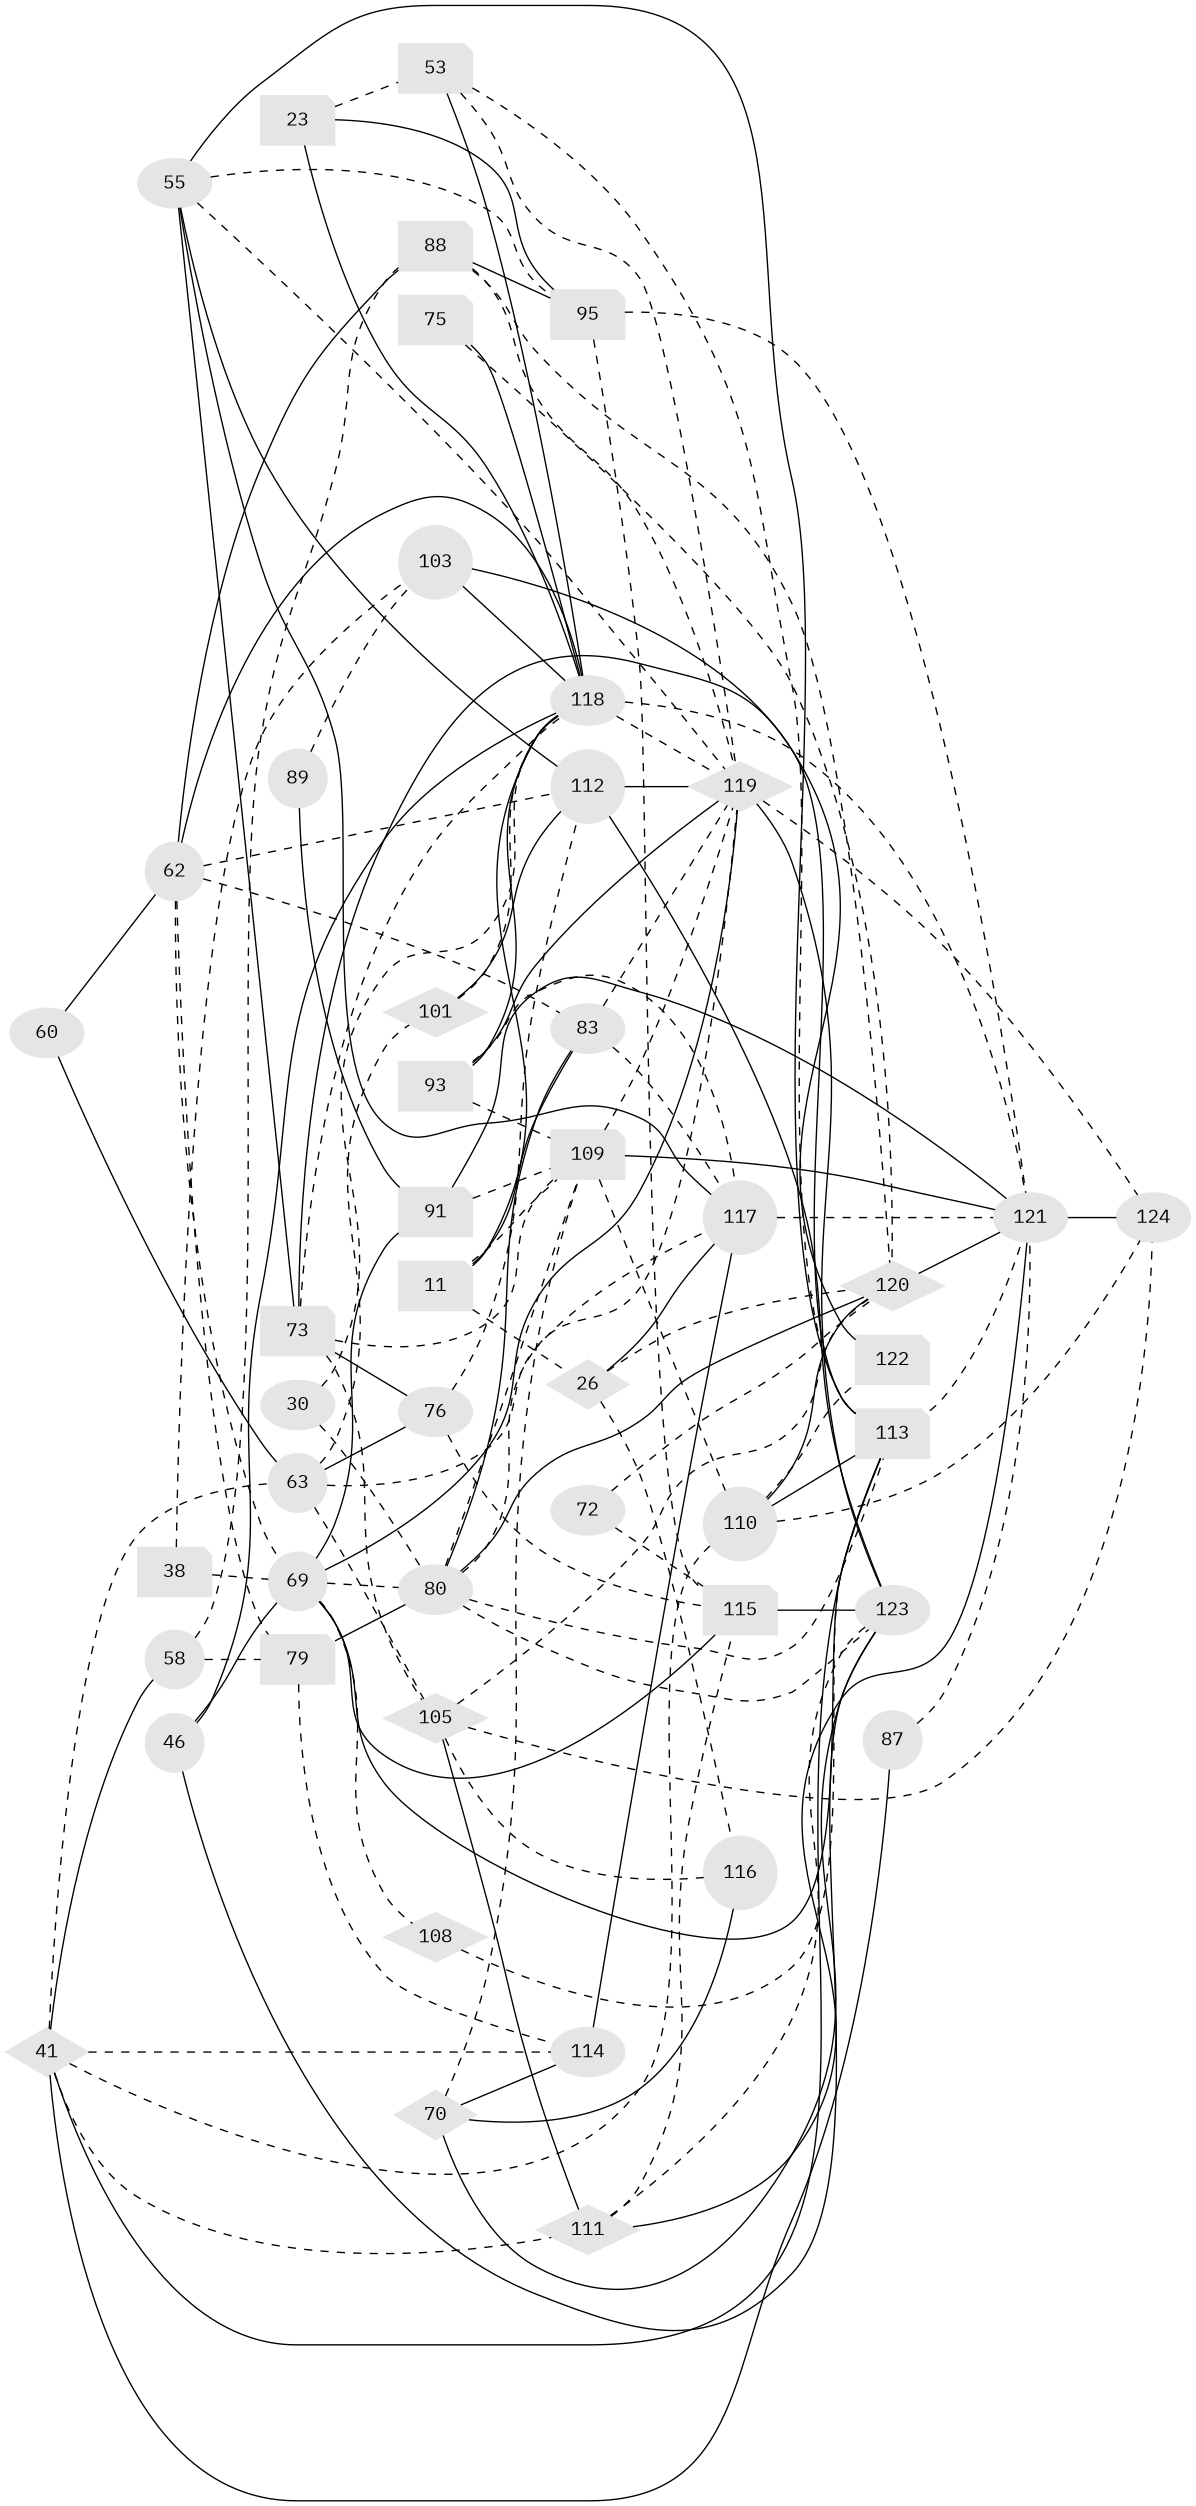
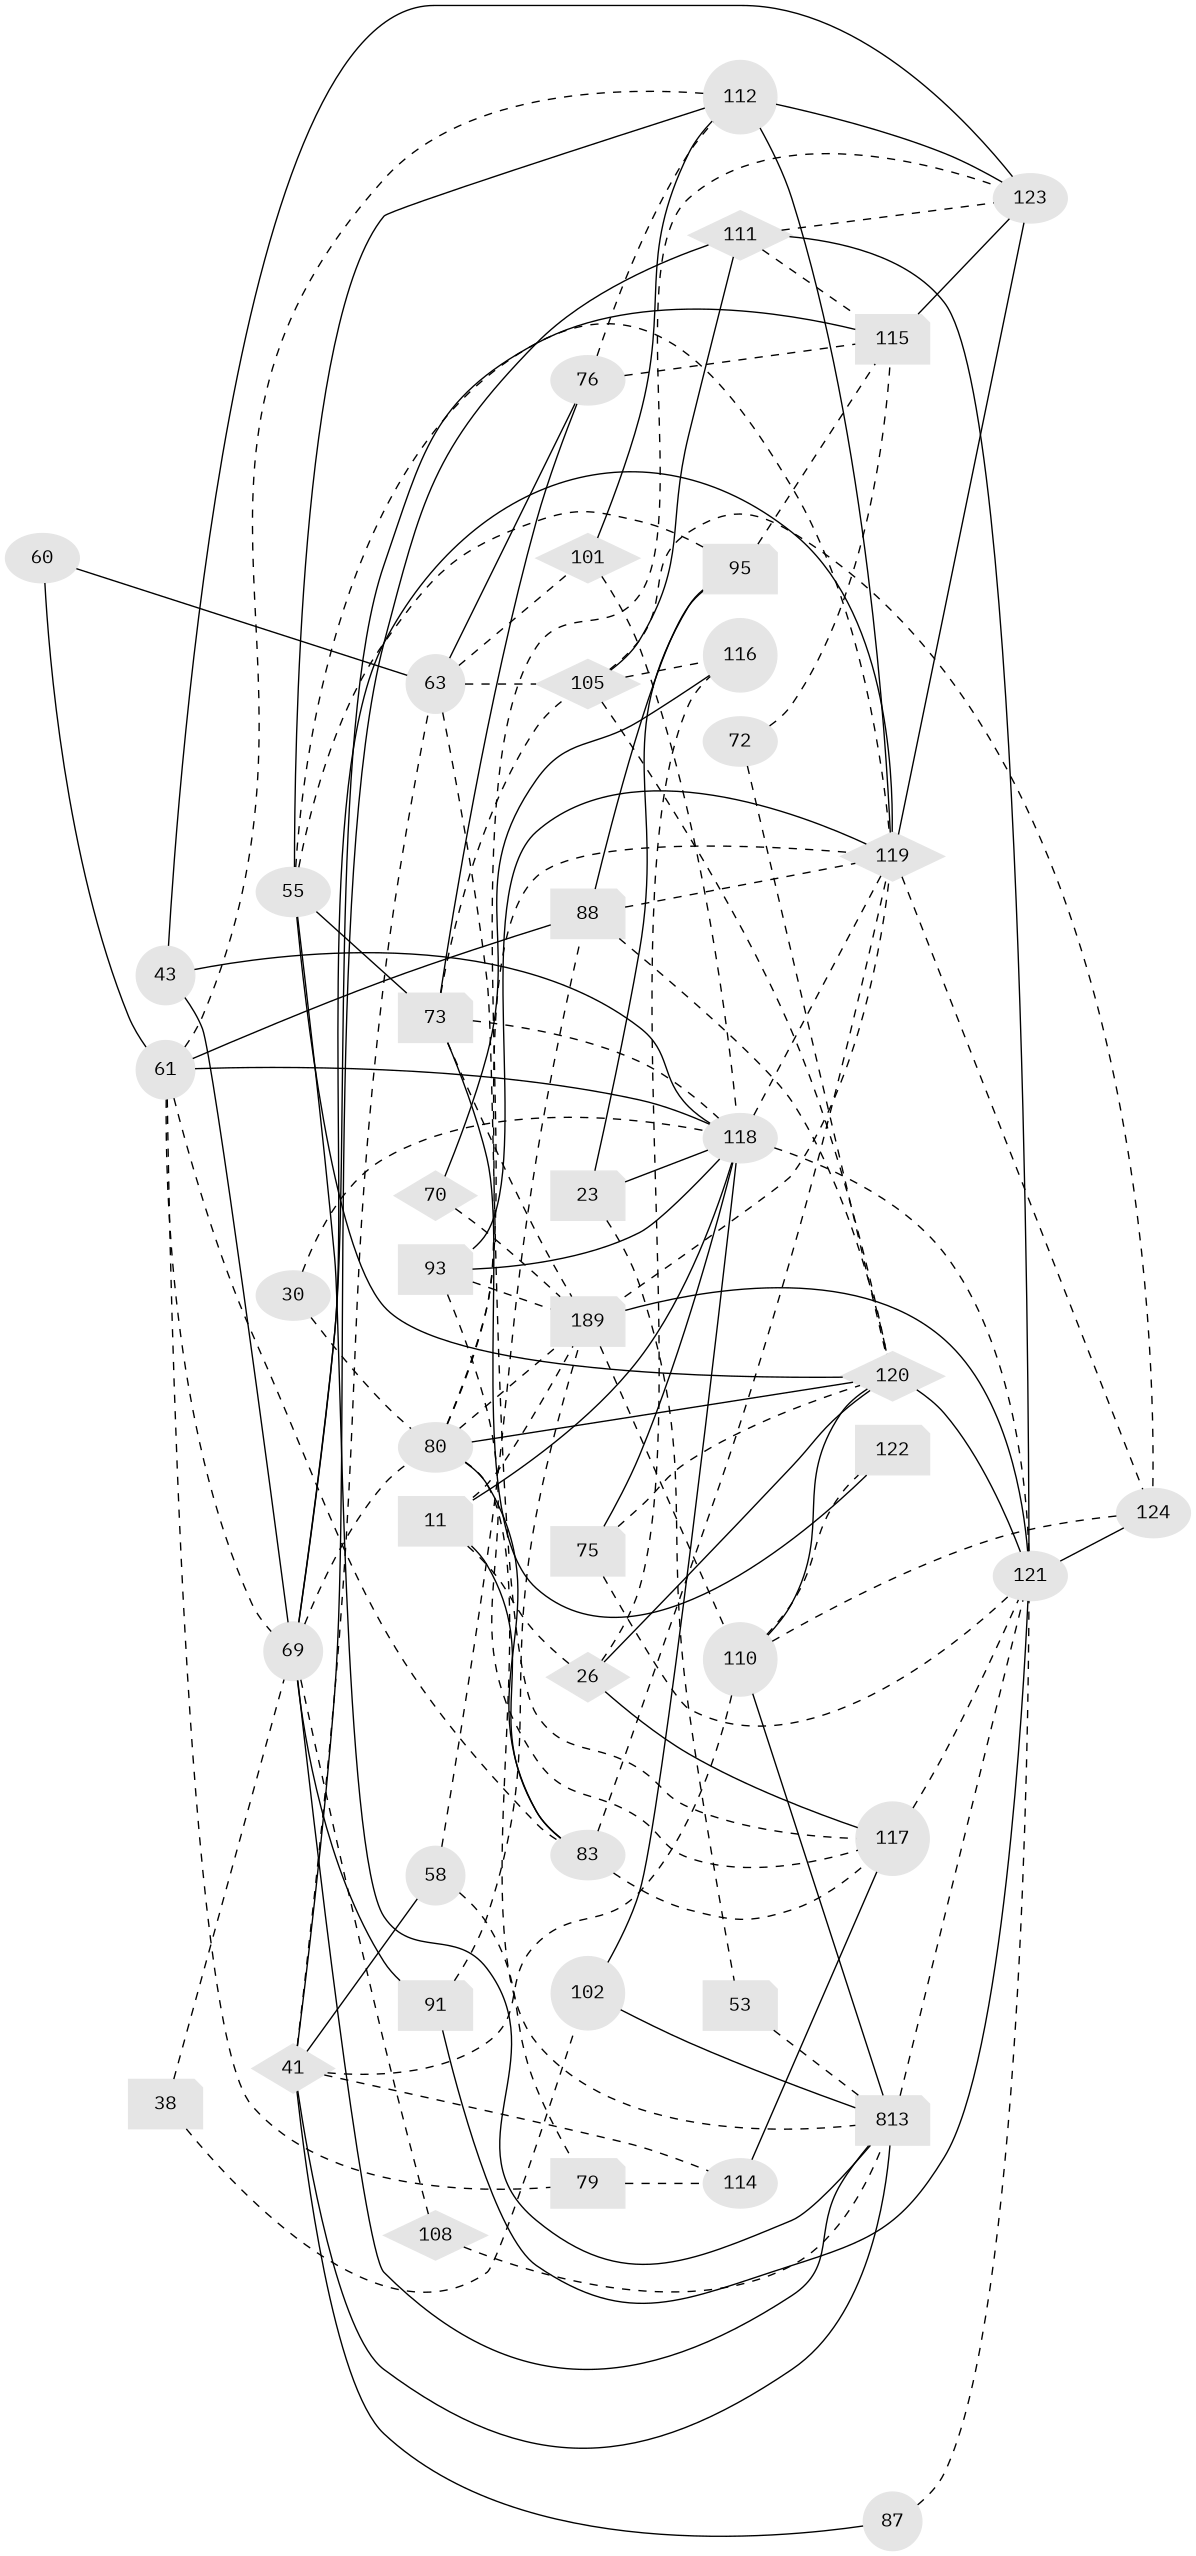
(671, 386) -> none
(538, 425) -> none
(436, 562) -> (588, 1993)
(927, 677) -> (787, 1723)
(298, 778) -> none
(342, 809) -> (412, 1326)
(175, 871) -> (166, 1070)
(588, 1155) -> (588, 1321)
(729, 1313) -> (736, 1525)
(893, 1434) -> (893, 2120)
(370, 1623) -> none
(175, 1743) -> (166, 975)
(508, 2085) -> none
(767, 2193) -> none
(265, 2243) -> (357, 830)
